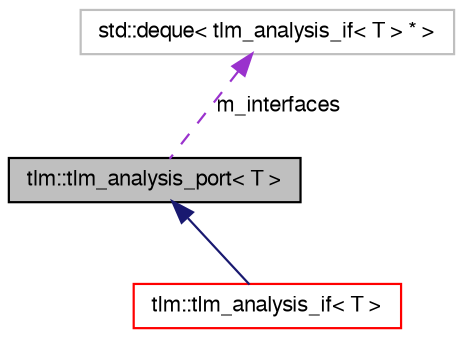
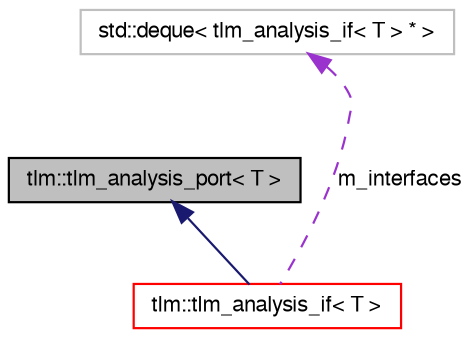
(204, 115) -> (333, 176)
